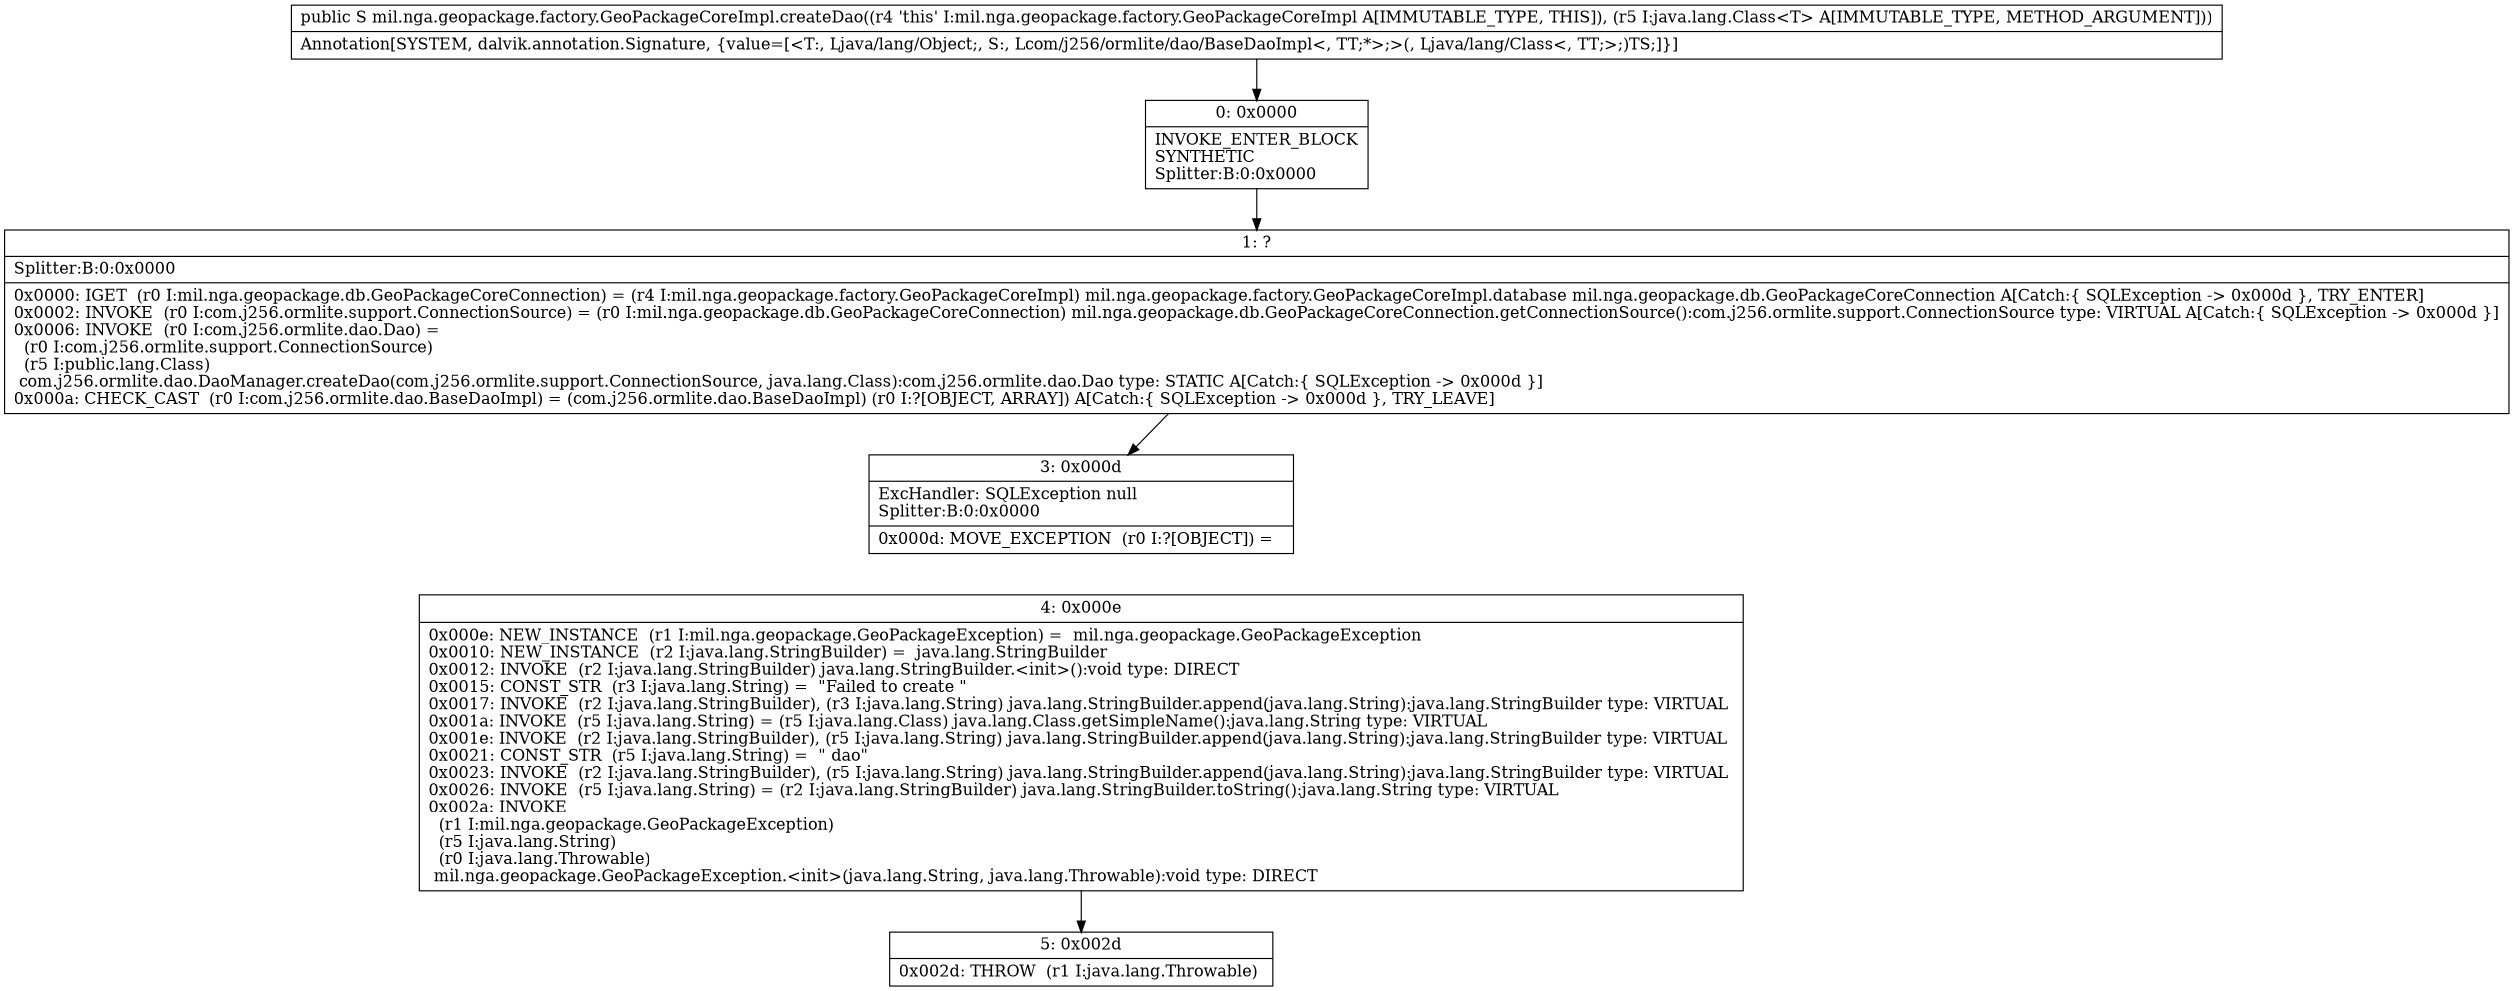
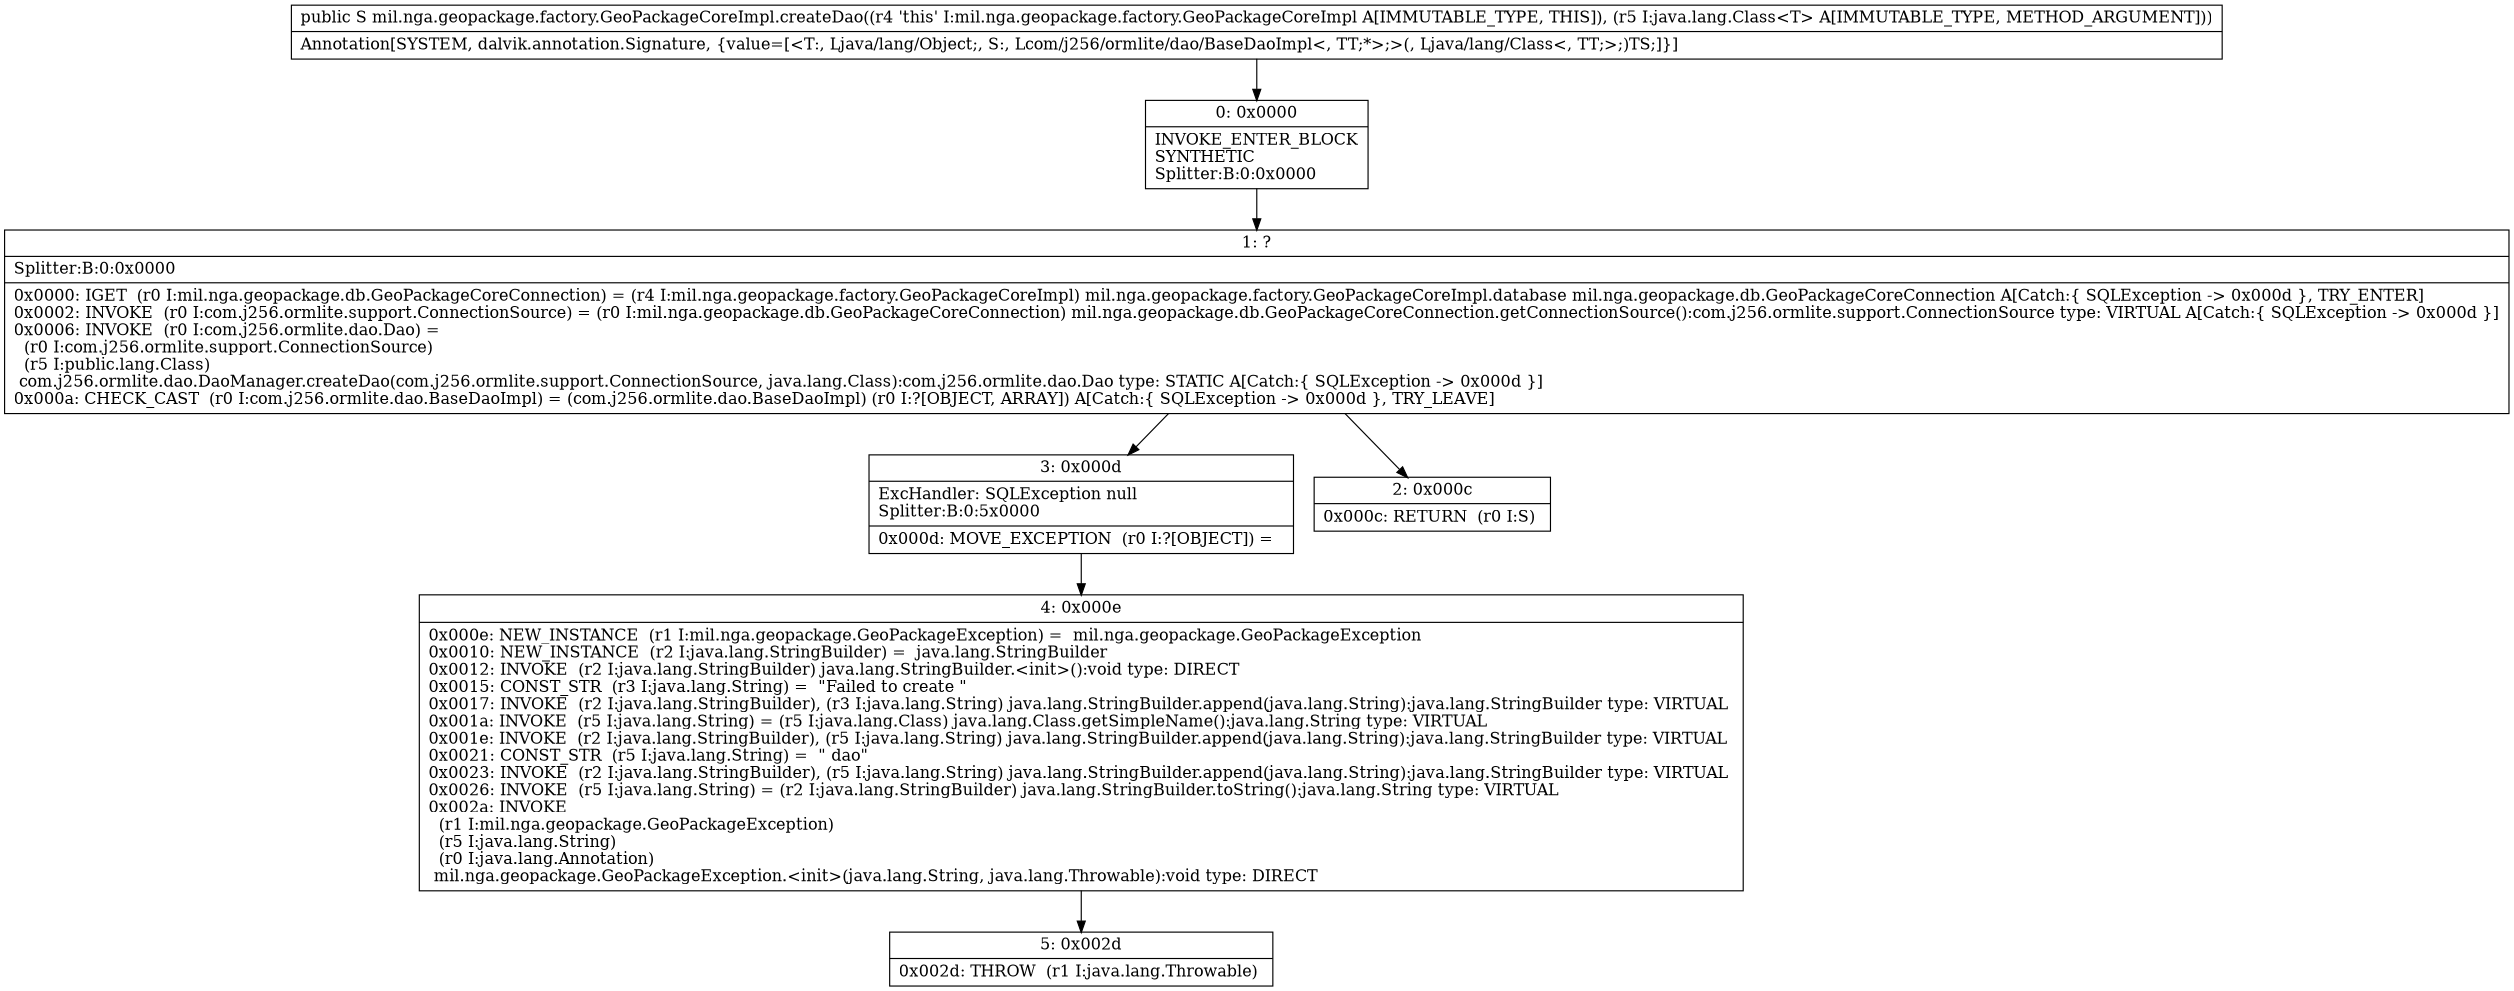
none -> (1432, 504)
(960, 512) -> (960, 512)
none -> (1081, 568)
(540, 859) -> (541, 859)
